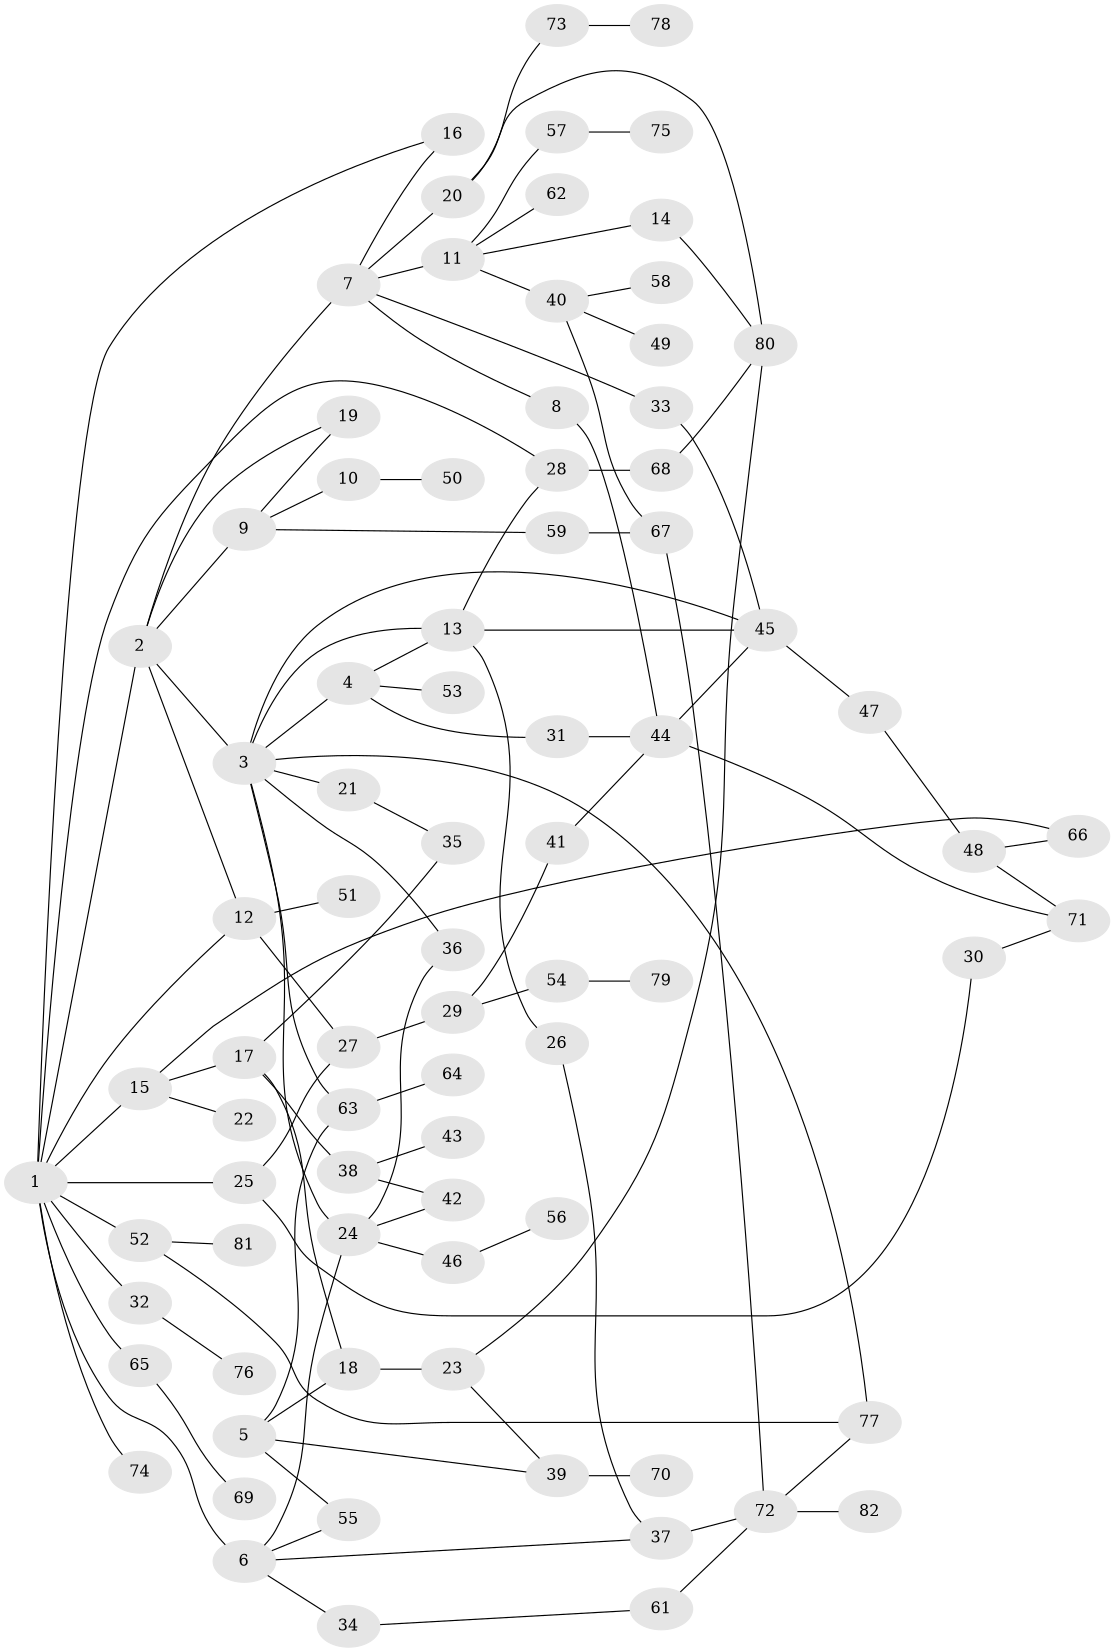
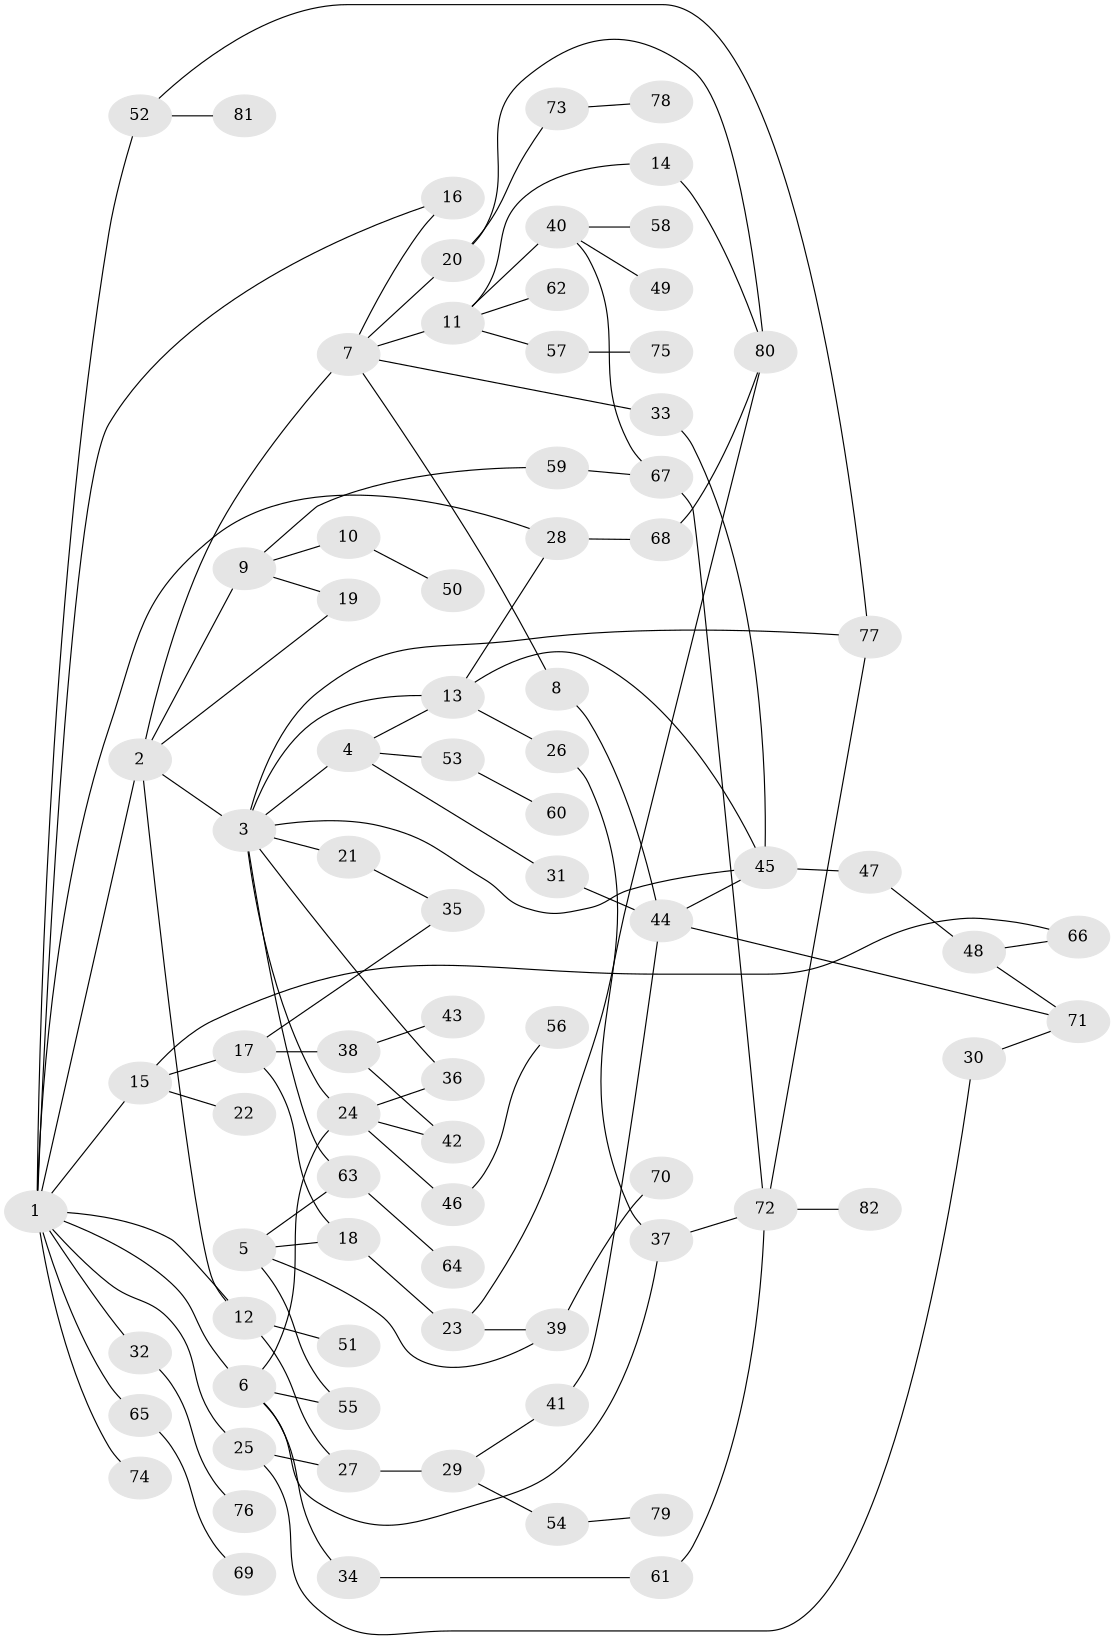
none -> (557, 814)
